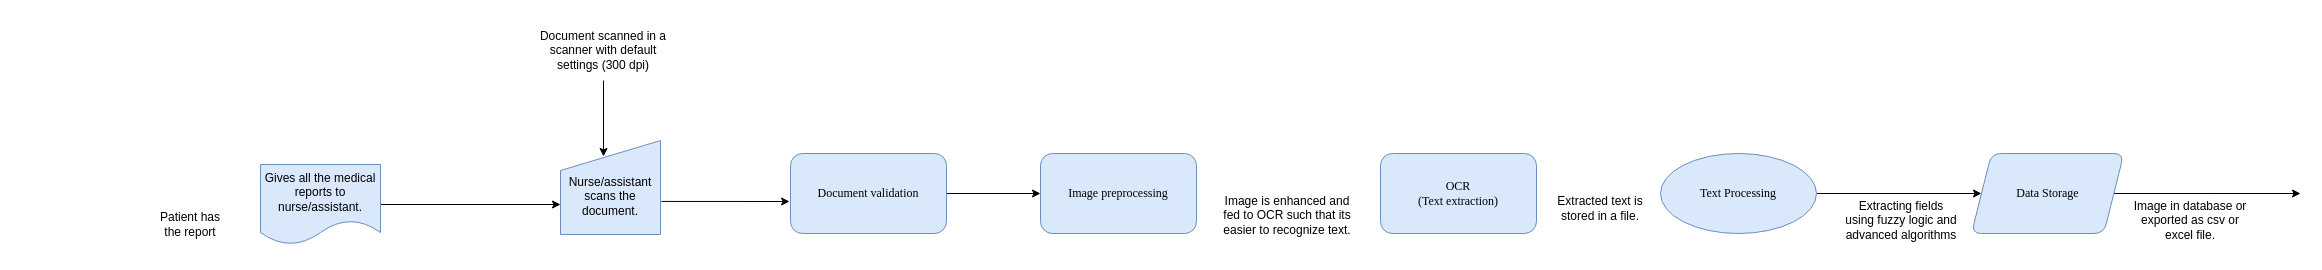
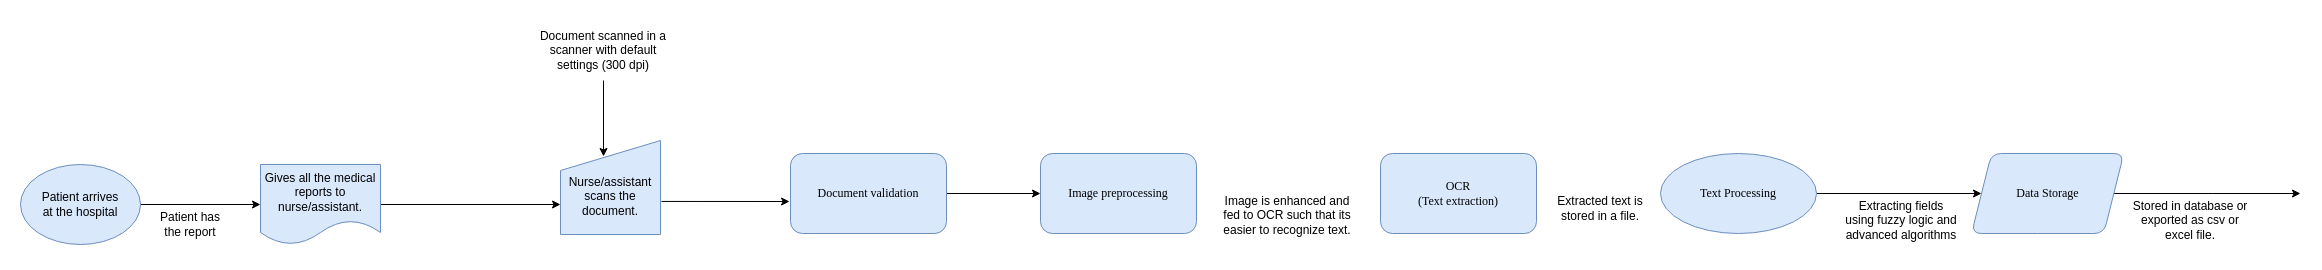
none -> (81, 205)
none -> (197, 205)
(2191, 221) -> (2191, 221)
